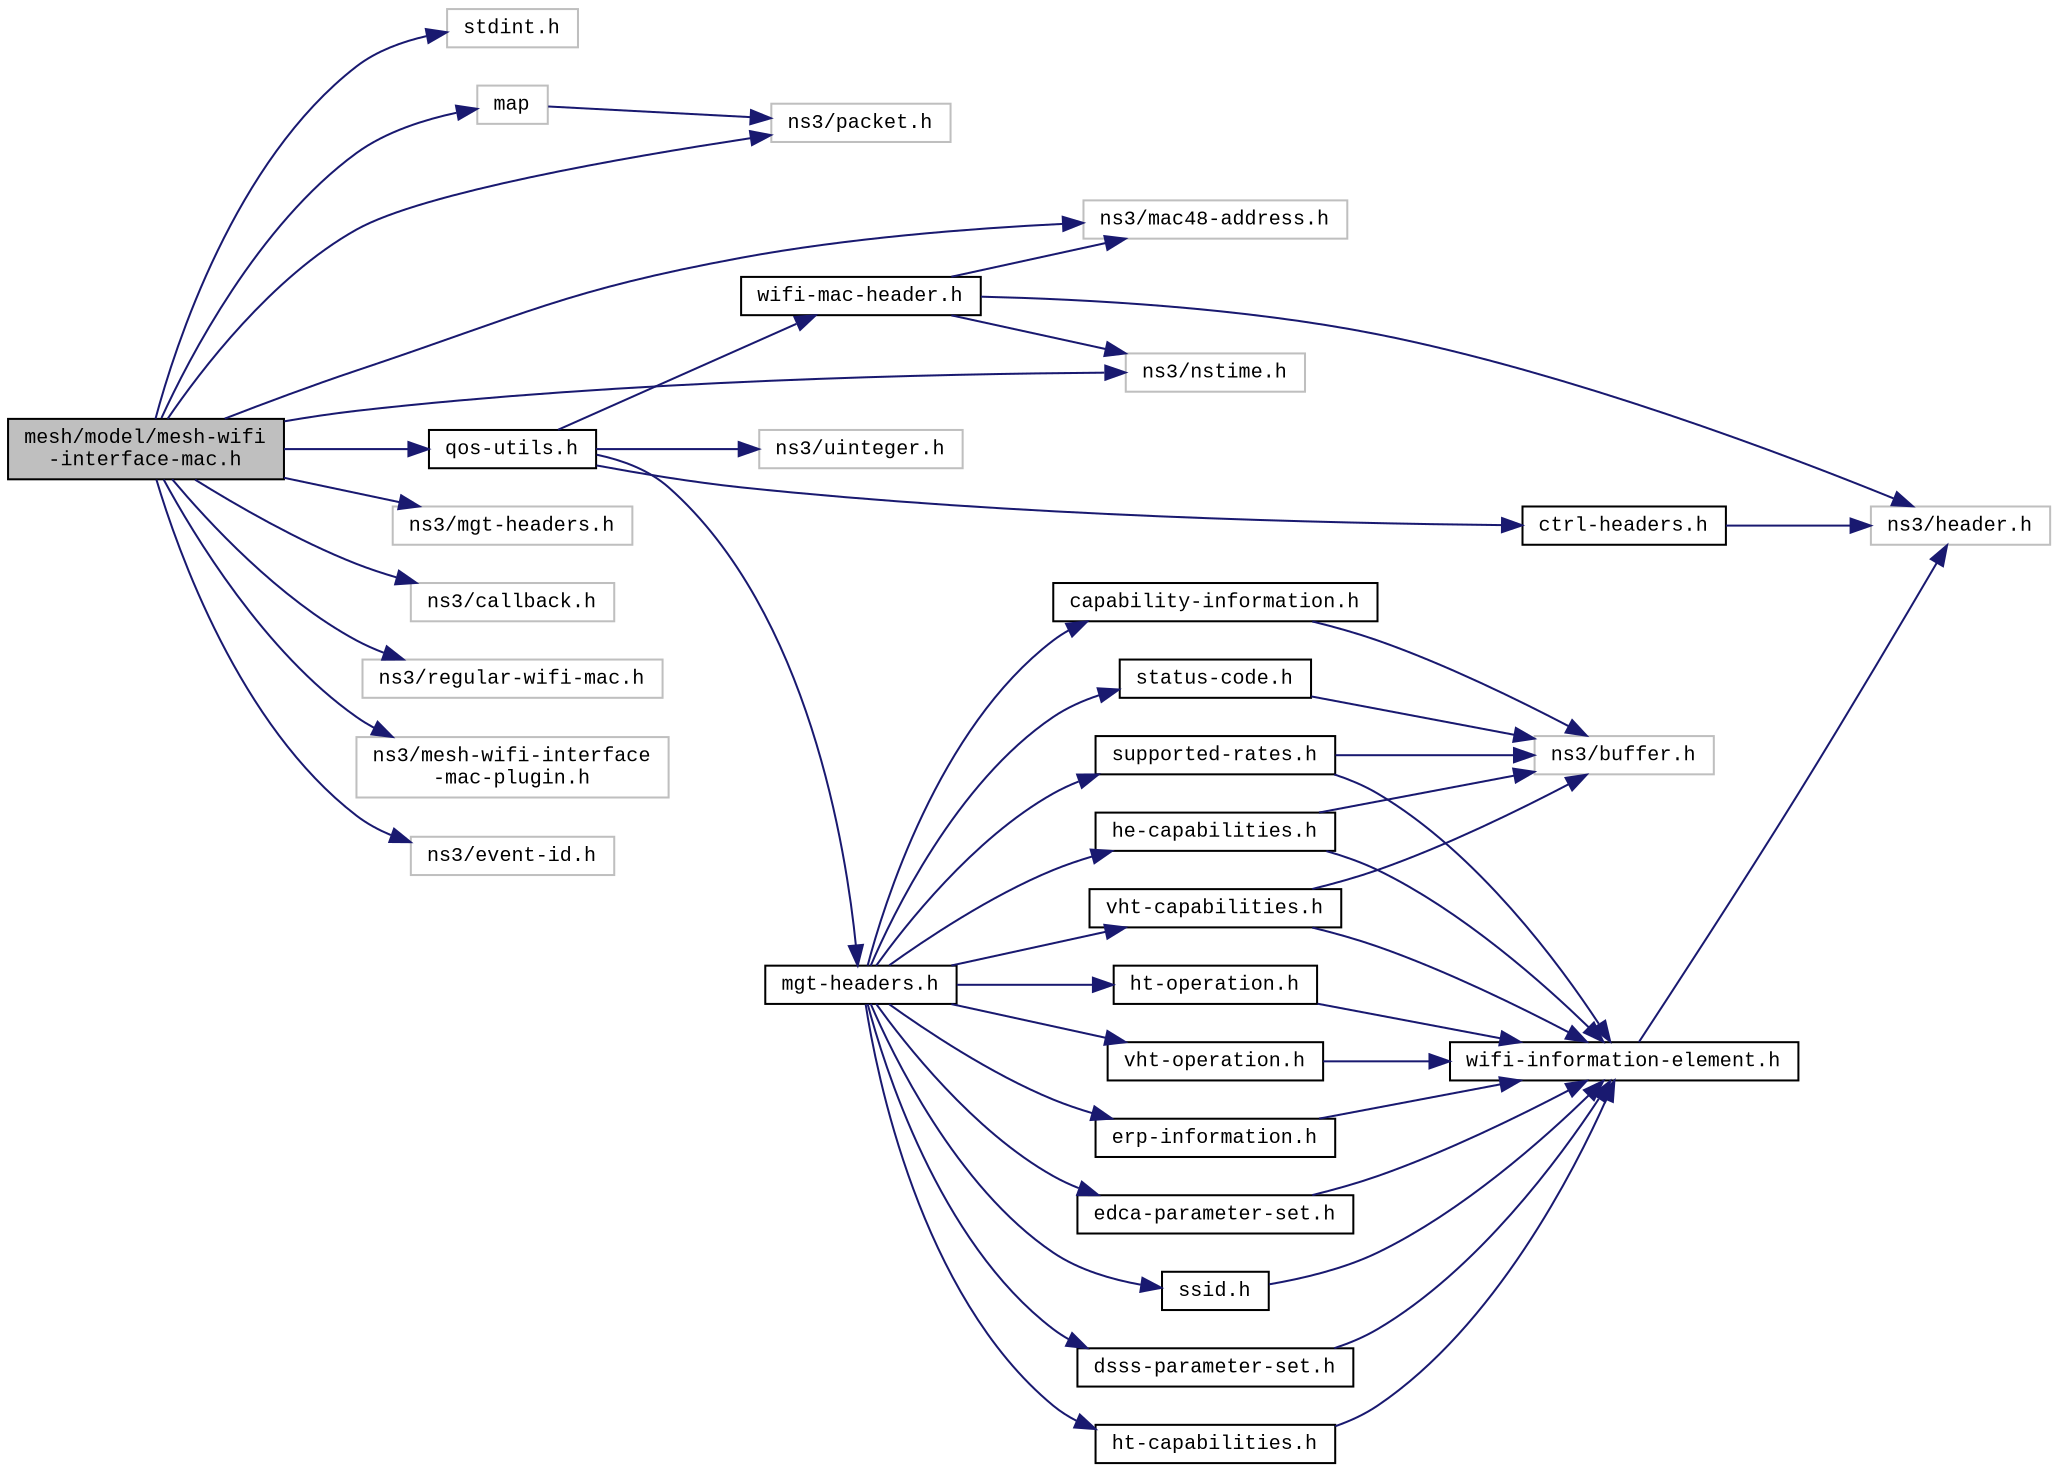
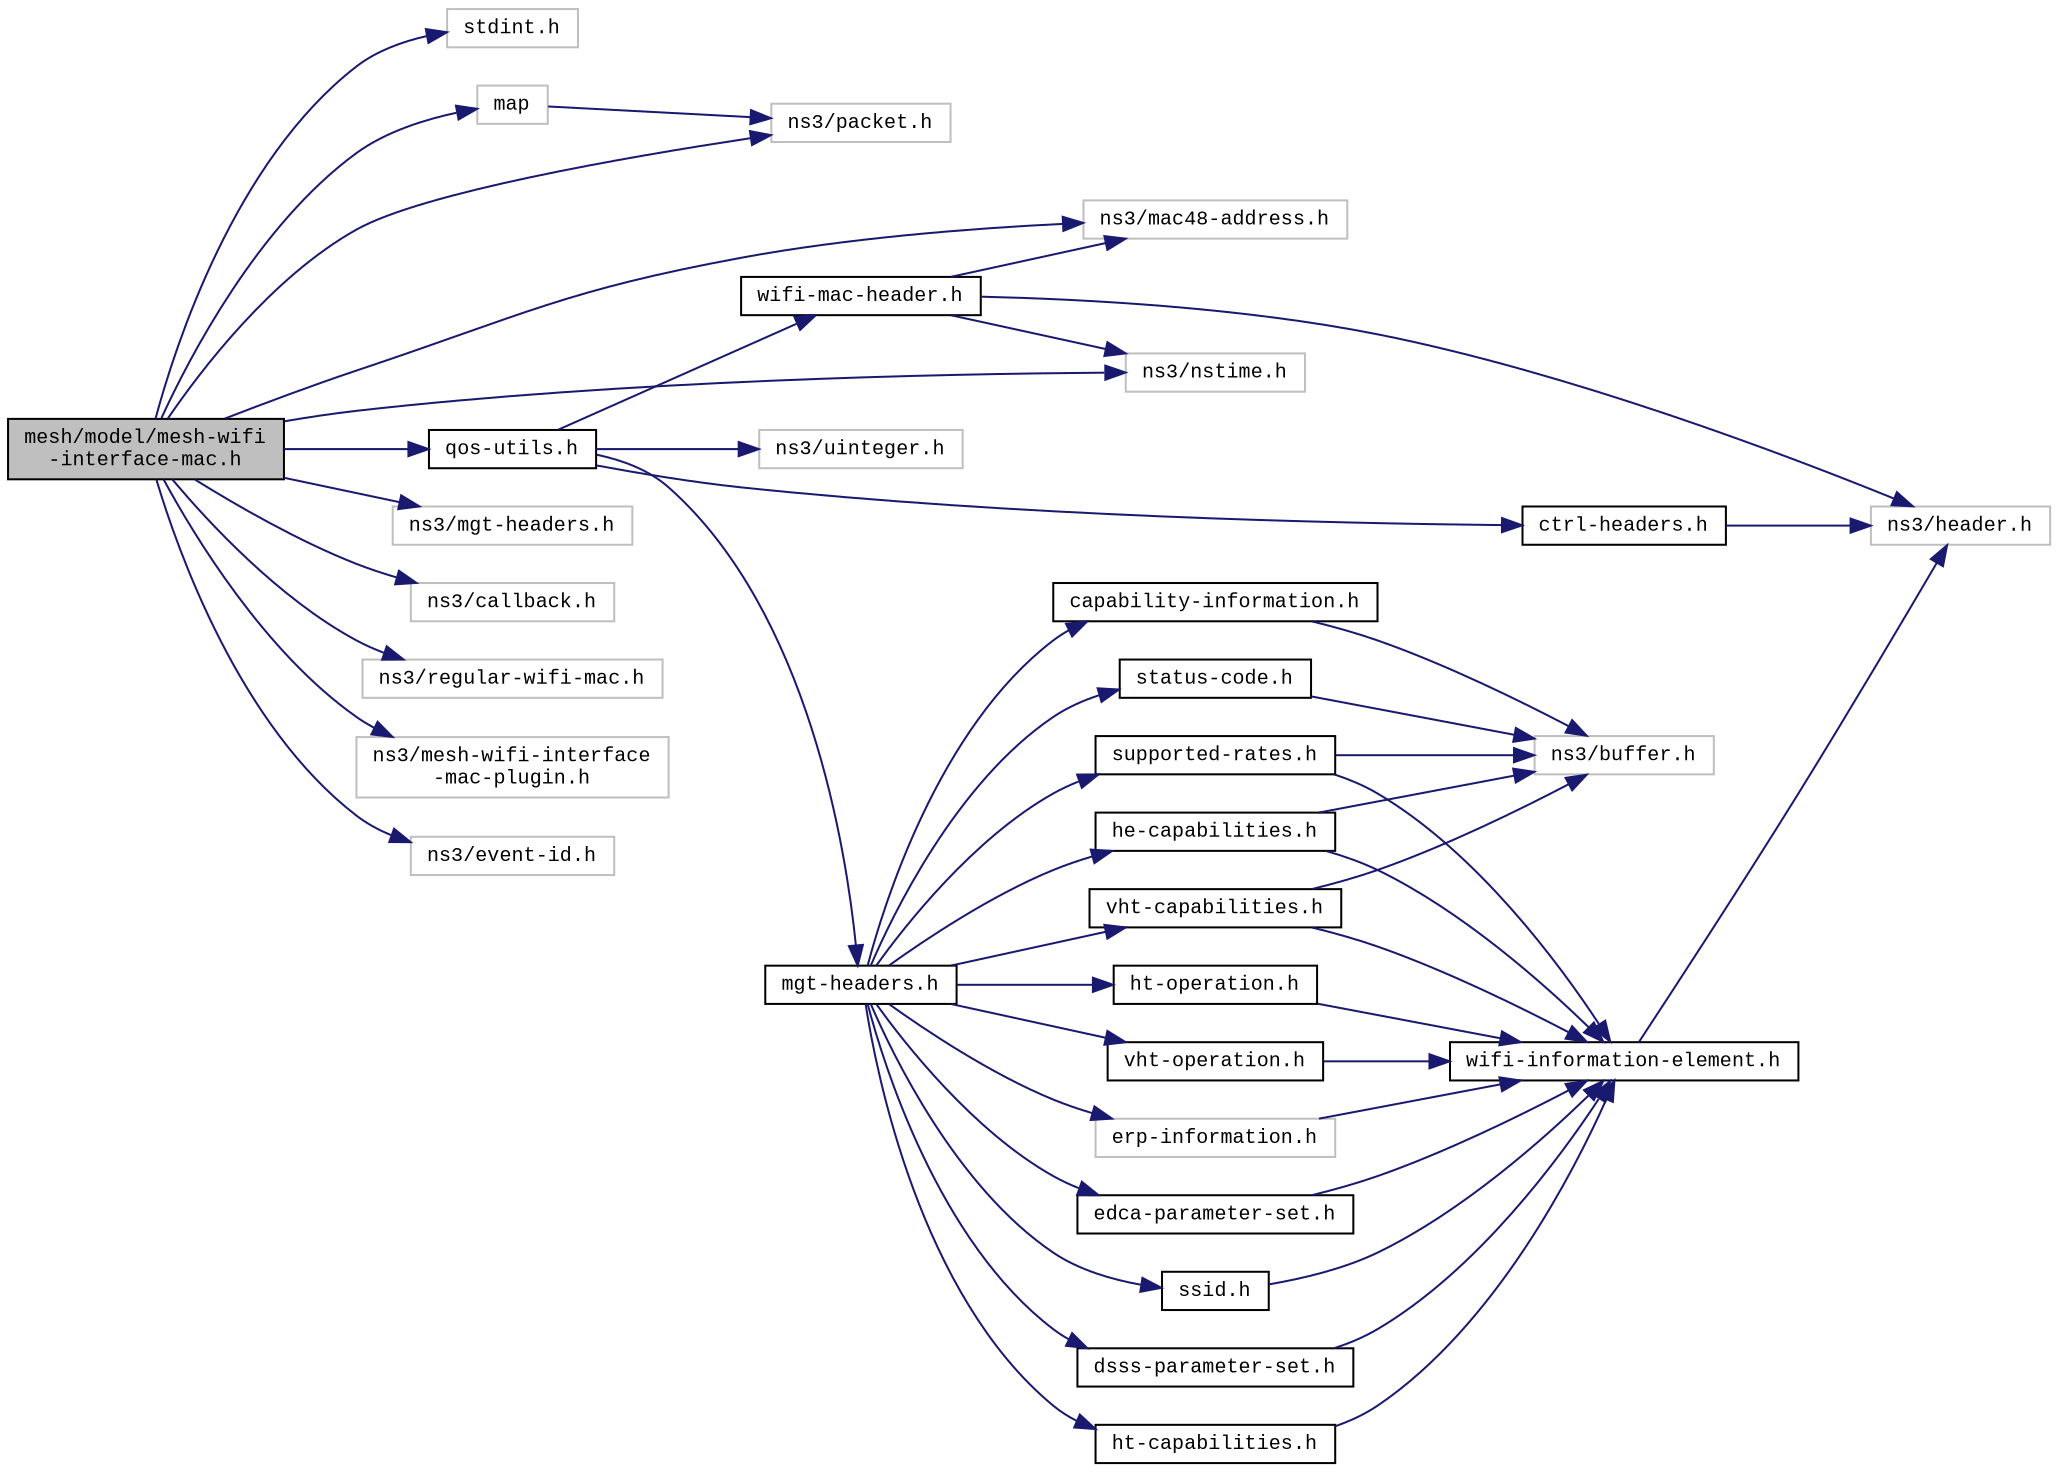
(1215, 1138) -> (1215, 1138)
